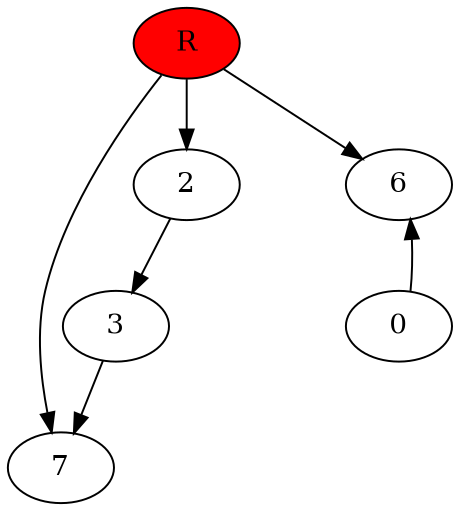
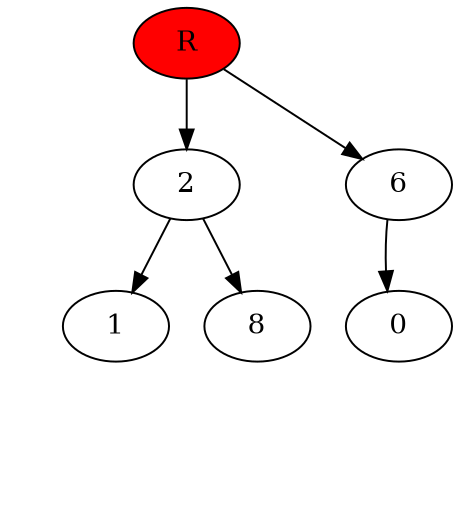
(412, 265) -> (386, 245)
(116, 326) -> (116, 326)
none -> (257, 326)
(61, 468) -> none
